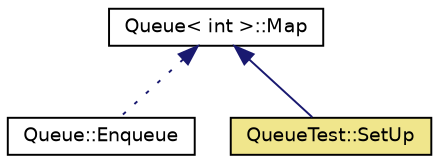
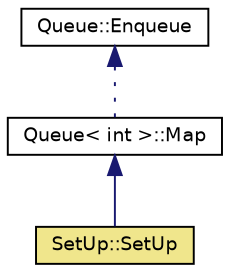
(152, 88) -> (115, 92)
(331, 136) -> (115, 245)
